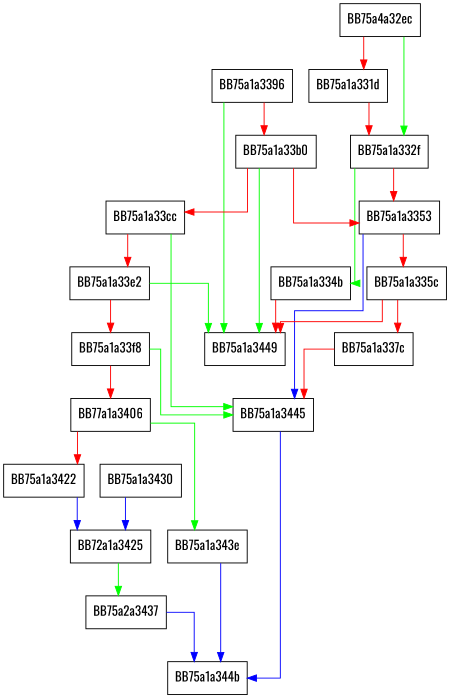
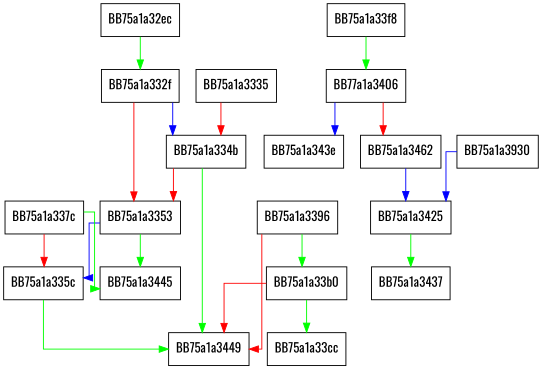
(380, 20) -> (140, 20)
none -> (236, 86)
(348, 86) -> none
(264, 114) -> (302, 246)
(243, 212) -> (307, 312)
(224, 218) -> (262, 293)
(294, 223) -> (173, 180)
(355, 226) -> (173, 114)
(259, 246) -> (225, 283)
(403, 246) -> (89, 245)
(110, 283) -> none
(328, 311) -> (140, 246)
(276, 312) -> (202, 246)
(398, 312) -> (44, 246)
(341, 322) -> (77, 349)
(171, 347) -> none
(304, 354) -> (95, 245)
(111, 377) -> (366, 48)
(161, 408) -> none
(195, 450) -> (335, 114)
(44, 481) -> (401, 152)
(141, 481) -> (498, 152)
(111, 547) -> (411, 218)
(126, 612) -> (411, 283)
(207, 678) -> none
